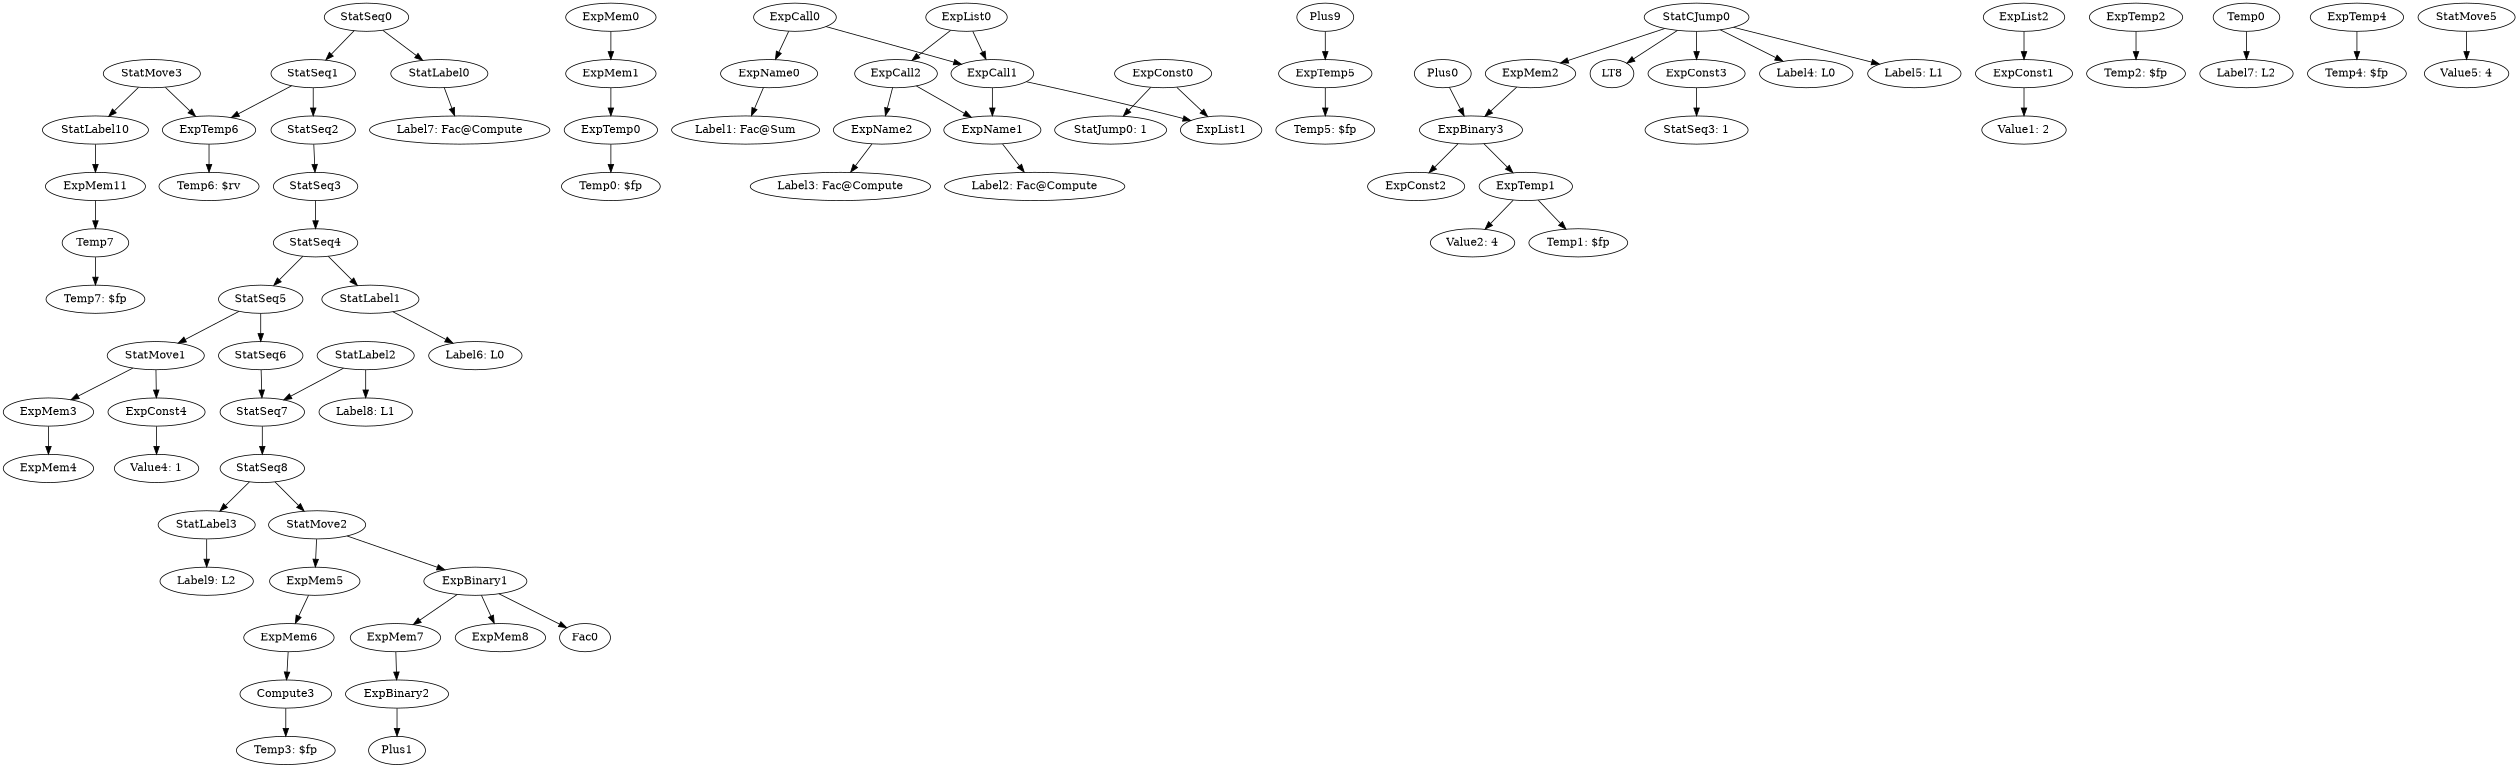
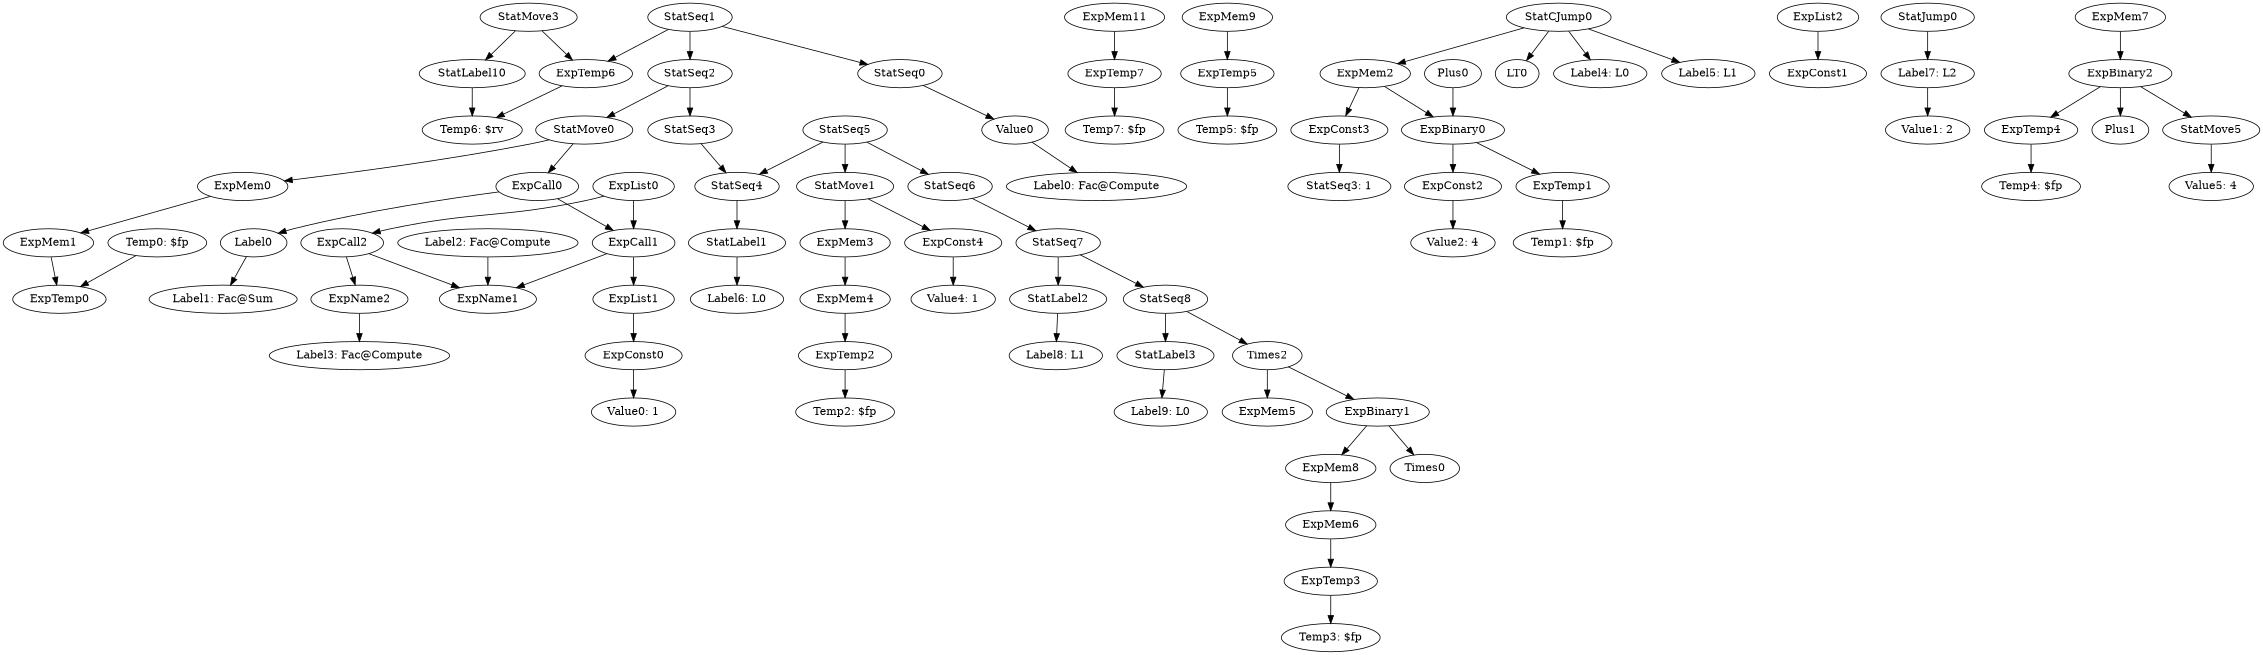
(1325, 17) -> (1227, 17)
(2246, 17) -> (1928, 17)
(343, 42) -> (791, 44)
(1697, 42) -> (1354, 98)
(439, 74) -> (1015, 130)
(769, 74) -> (254, 243)
(1612, 74) -> (1517, 74)
(2024, 98) -> (1928, 98)
(1189, 99) -> (634, 324)
none -> (2079, 100)
none -> (2163, 100)
(460, 130) -> (1097, 186)
none -> (584, 130)
(1111, 130) -> (634, 412)
(1471, 130) -> (1453, 130)
(95, 154) -> (472, 98)
(611, 154) -> (112, 269)
(1011, 155) -> (488, 267)
(1502, 212) -> (1453, 211)
(95, 243) -> (1115, 74)
(291, 268) -> (795, 156)
none -> (845, 324)
(317, 382) -> (1058, 267)
(317, 525) -> (1267, 356)
(207, 581) -> (1161, 412)
(304, 606) -> (1331, 493)
(439, 607) -> none
(585, 638) -> (1425, 468)
(286, 694) -> (1331, 581)
